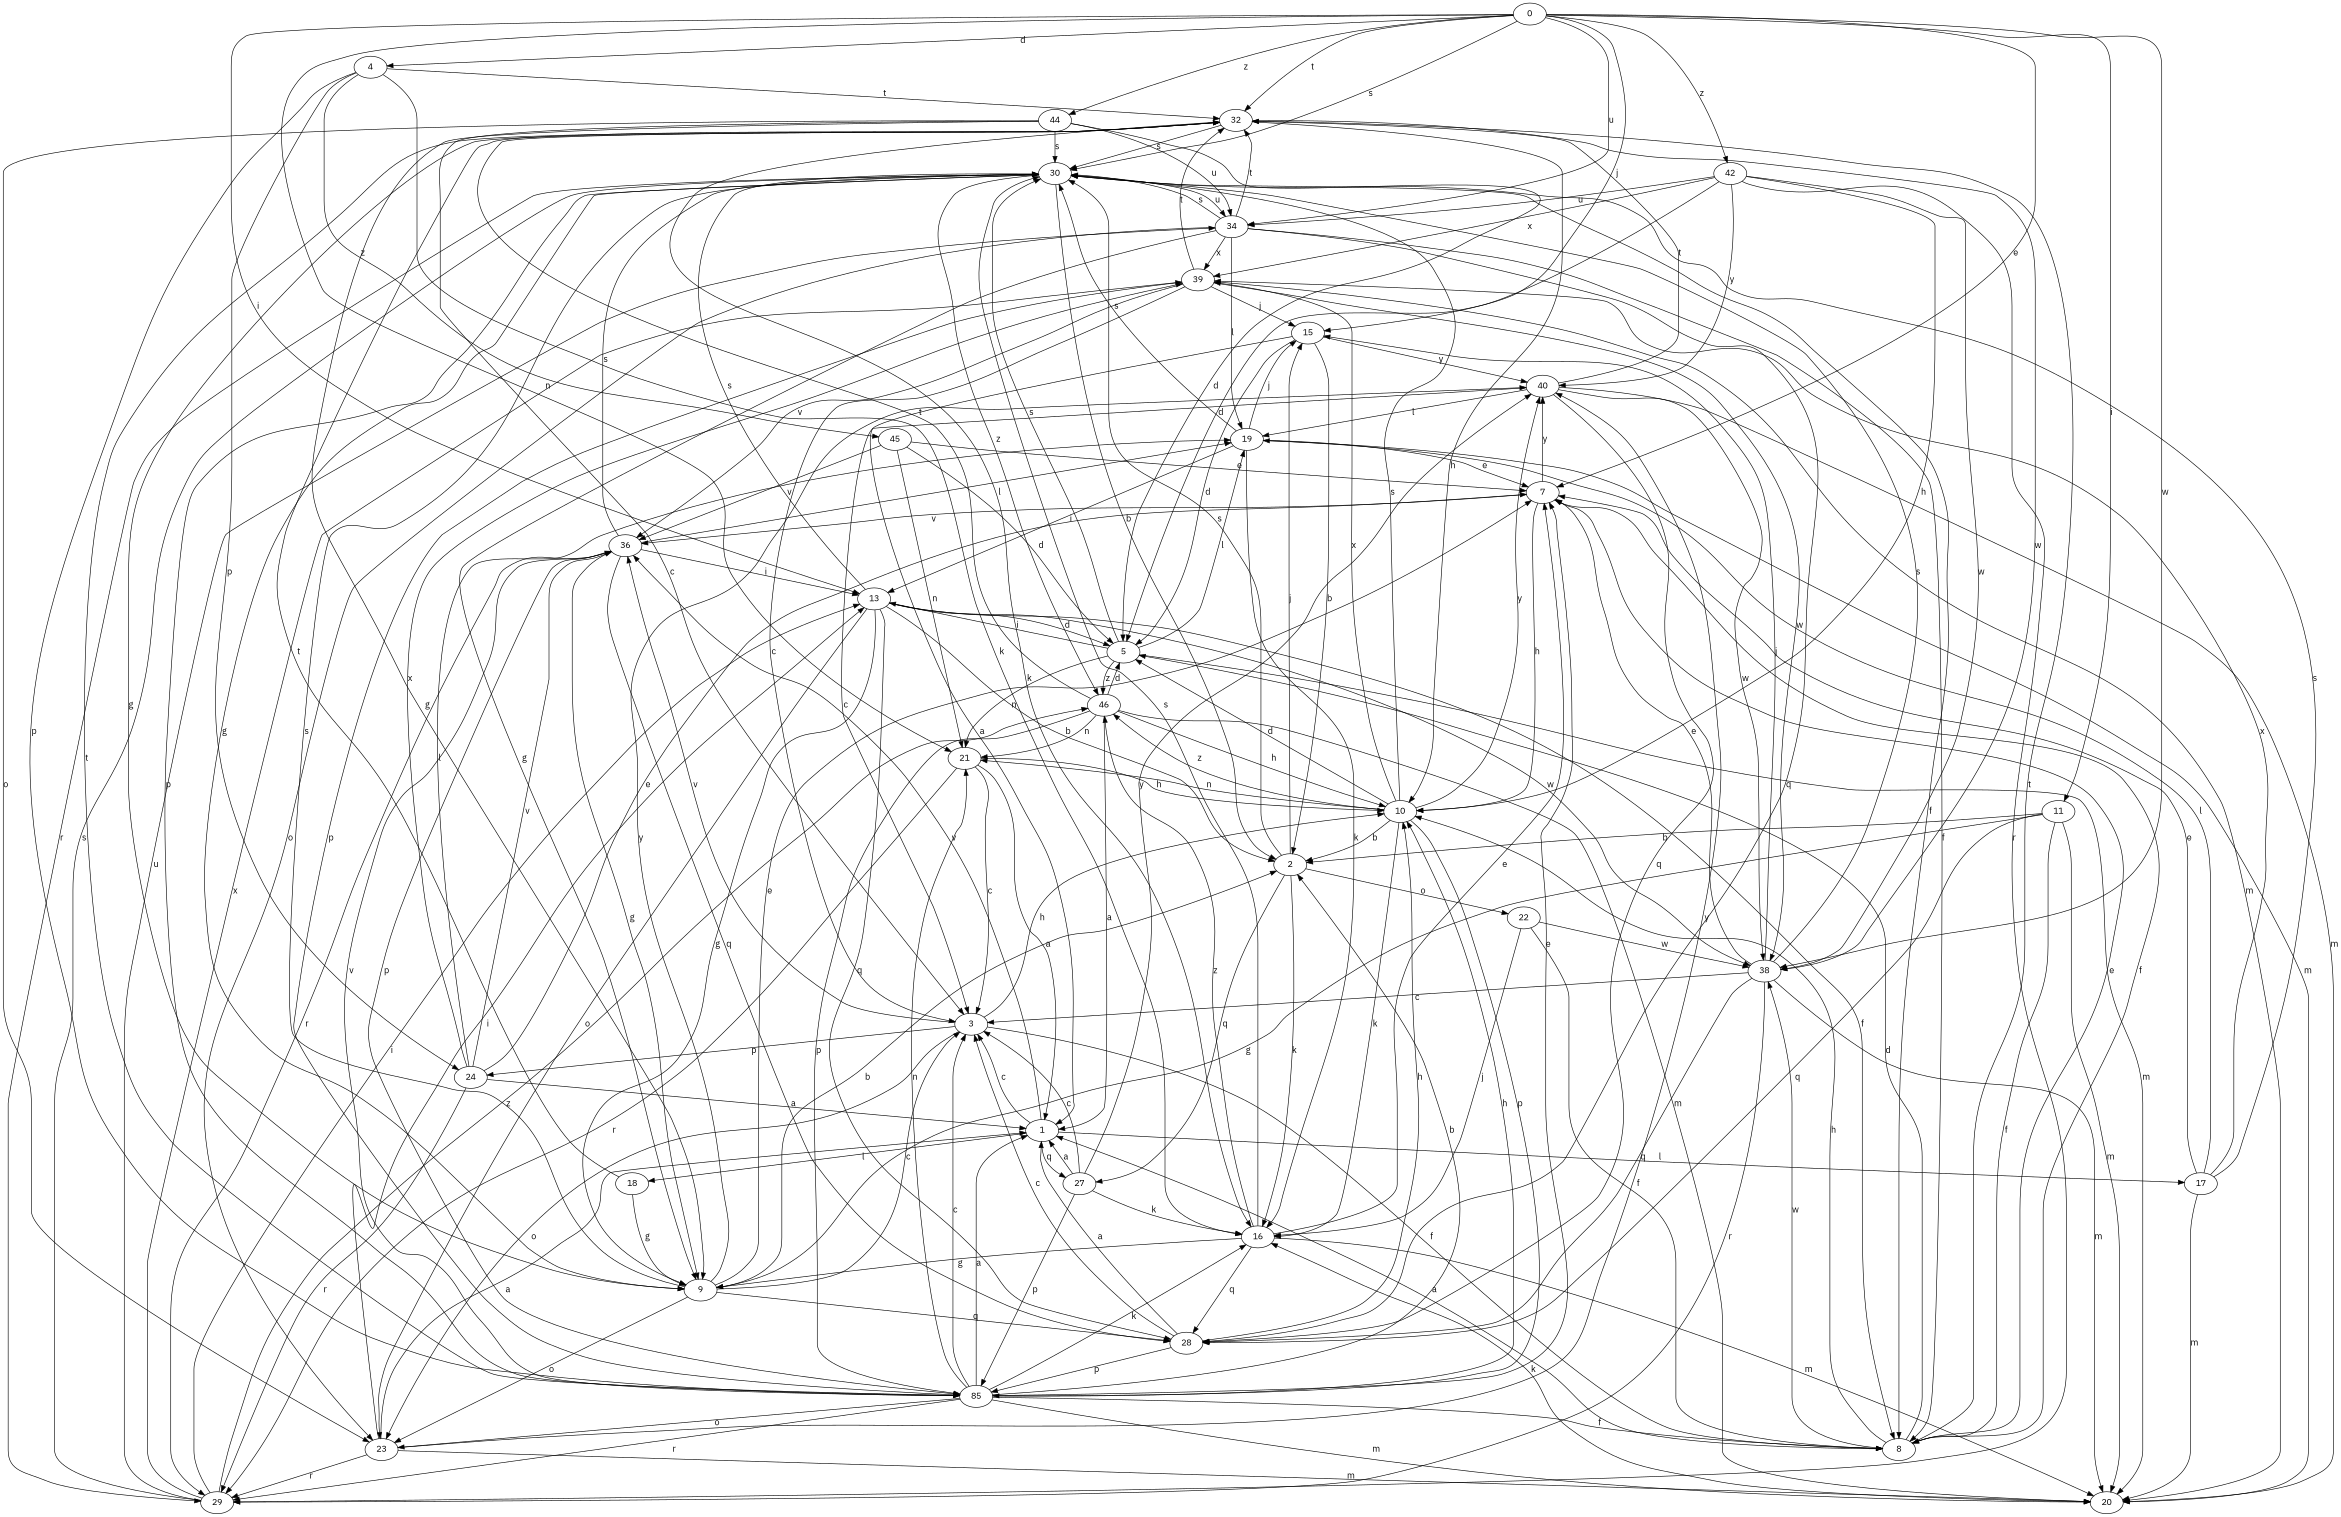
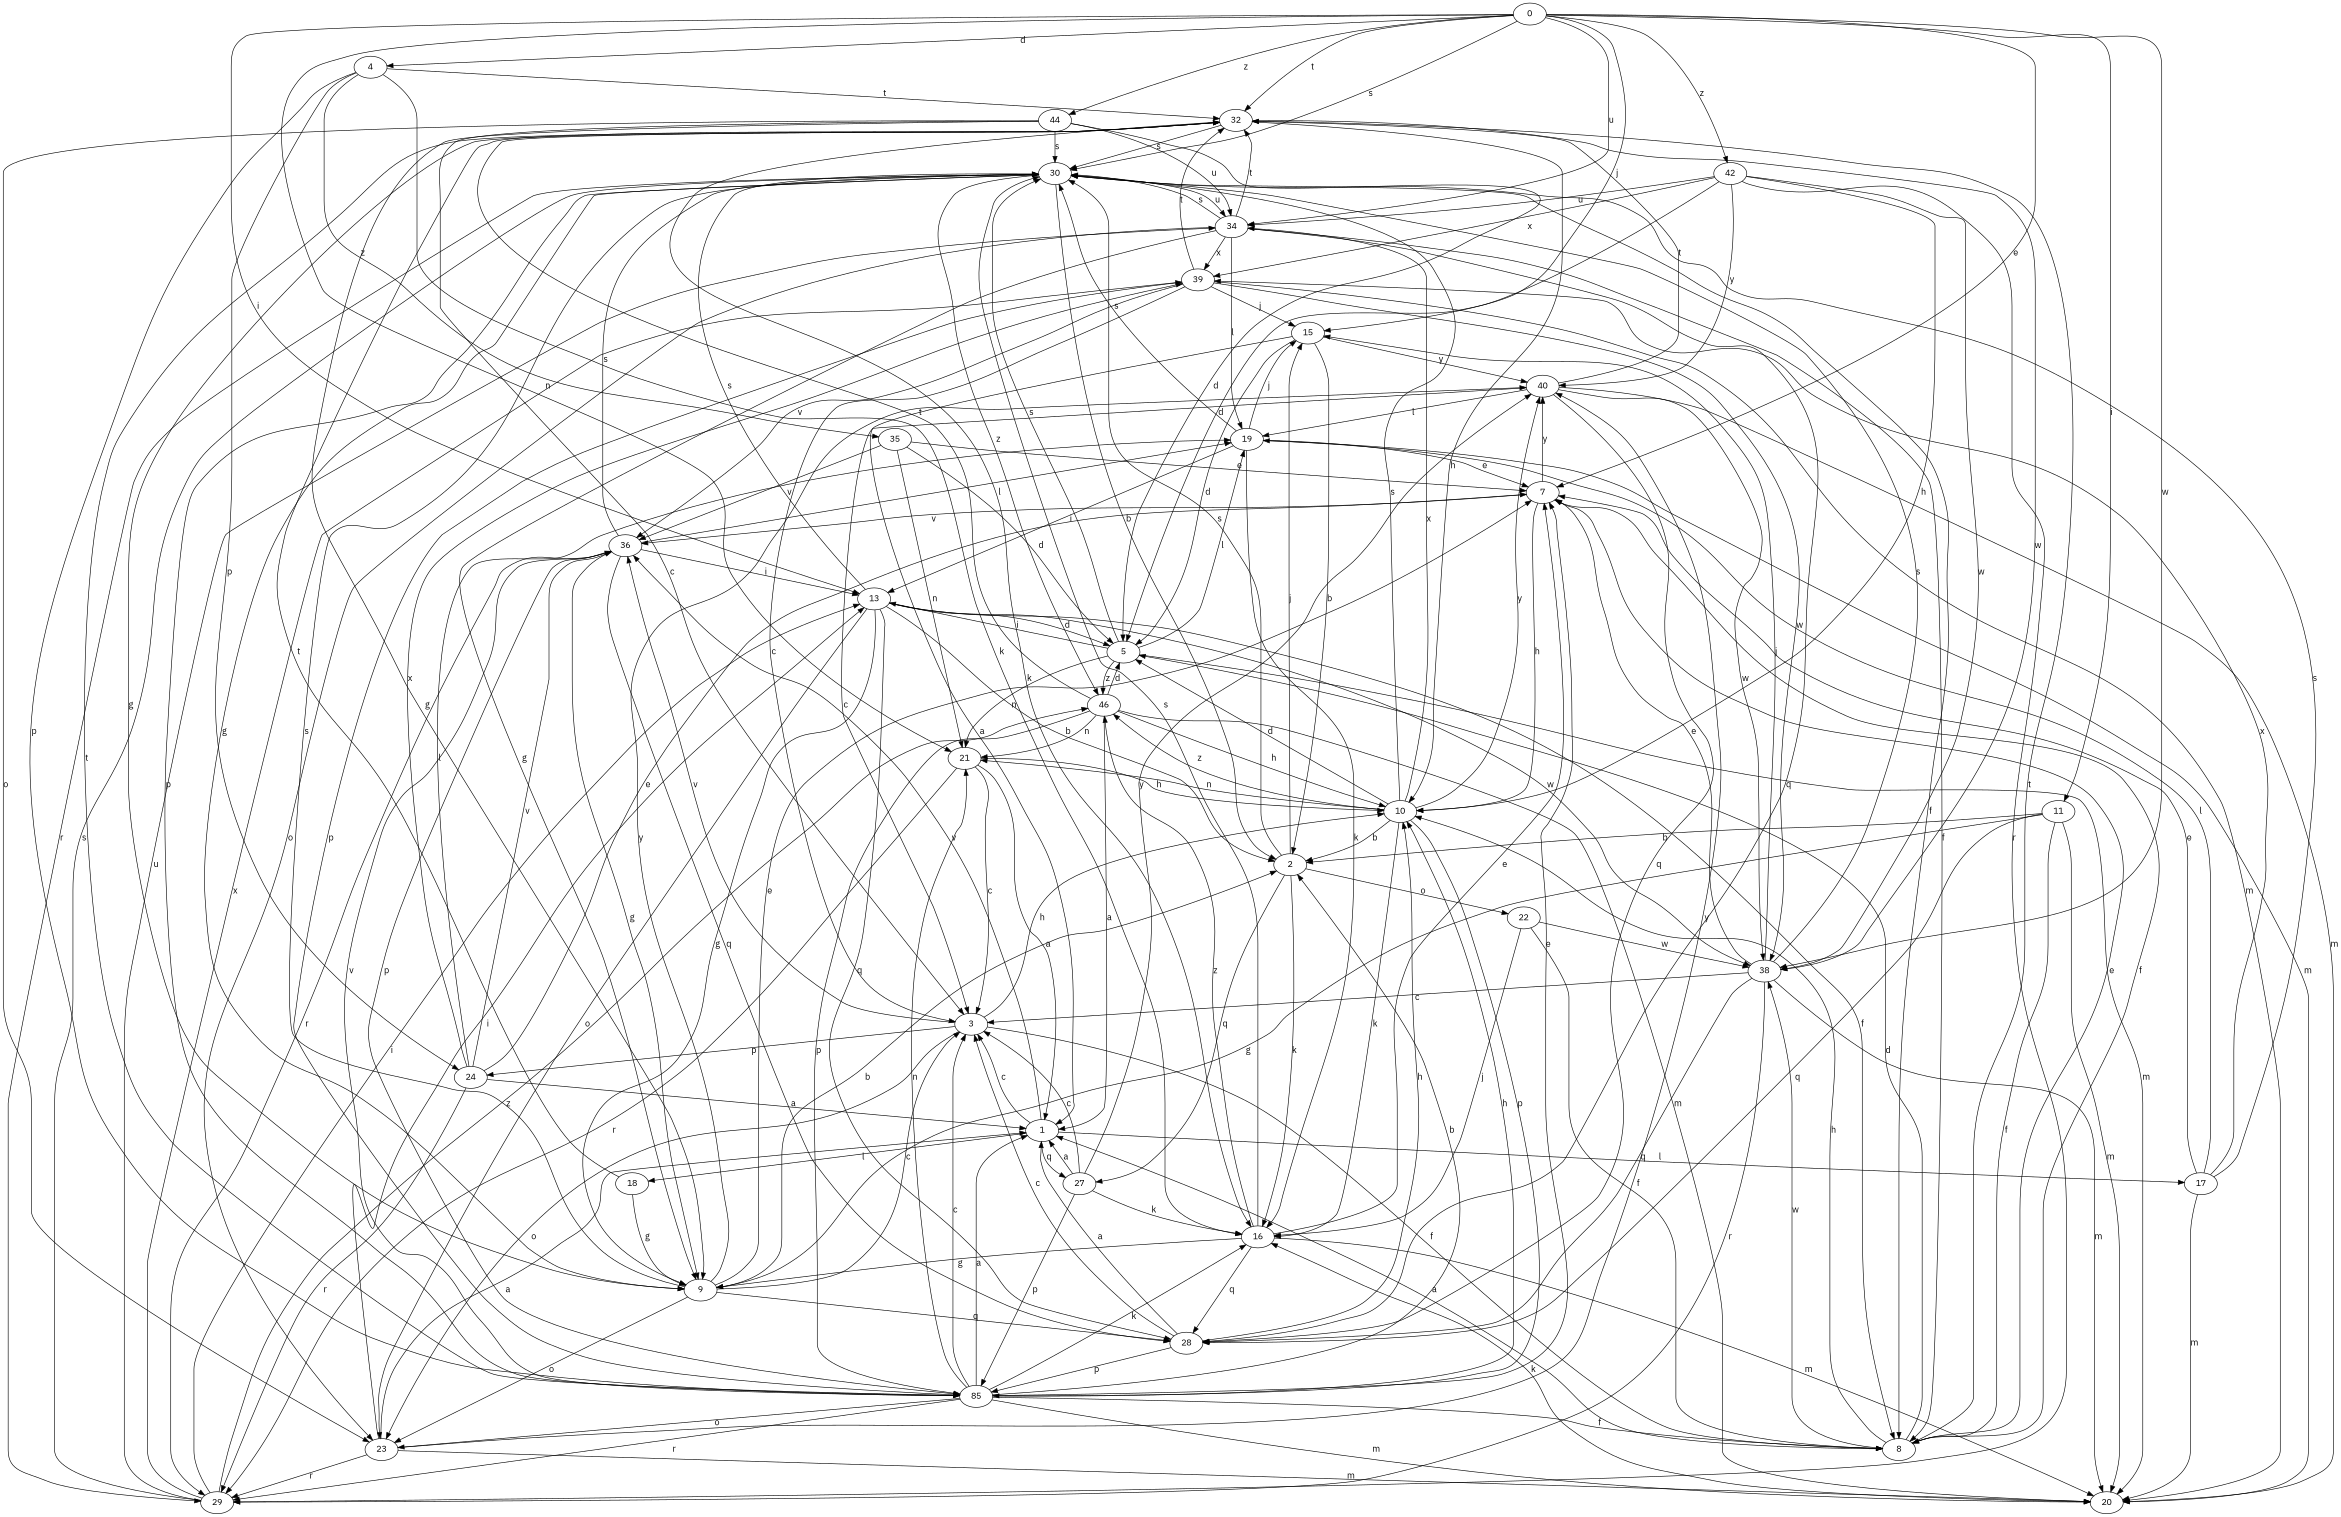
(895, 439) -> (895, 439)
(1352, 496) -> (1427, 466)
